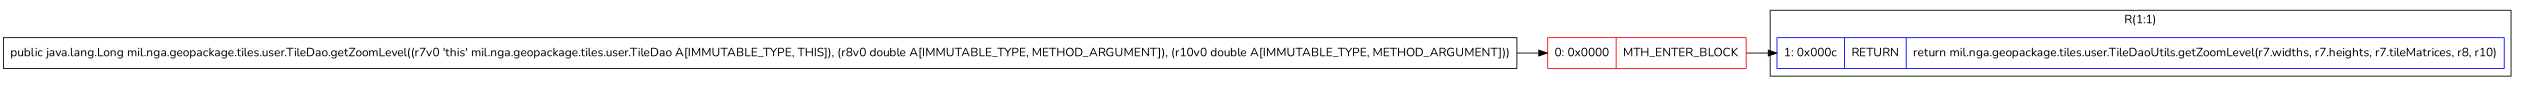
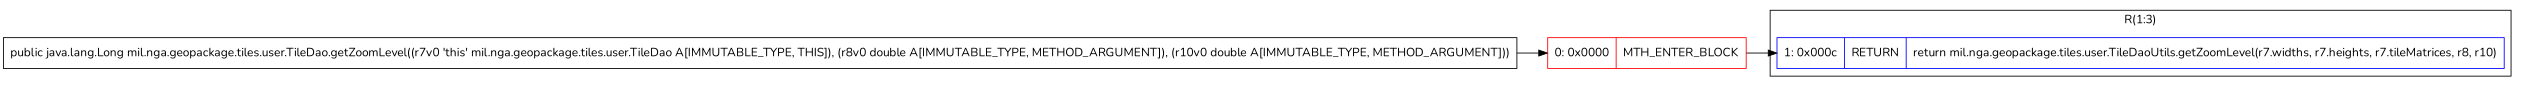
(2141, 20) -> (2141, 20)
